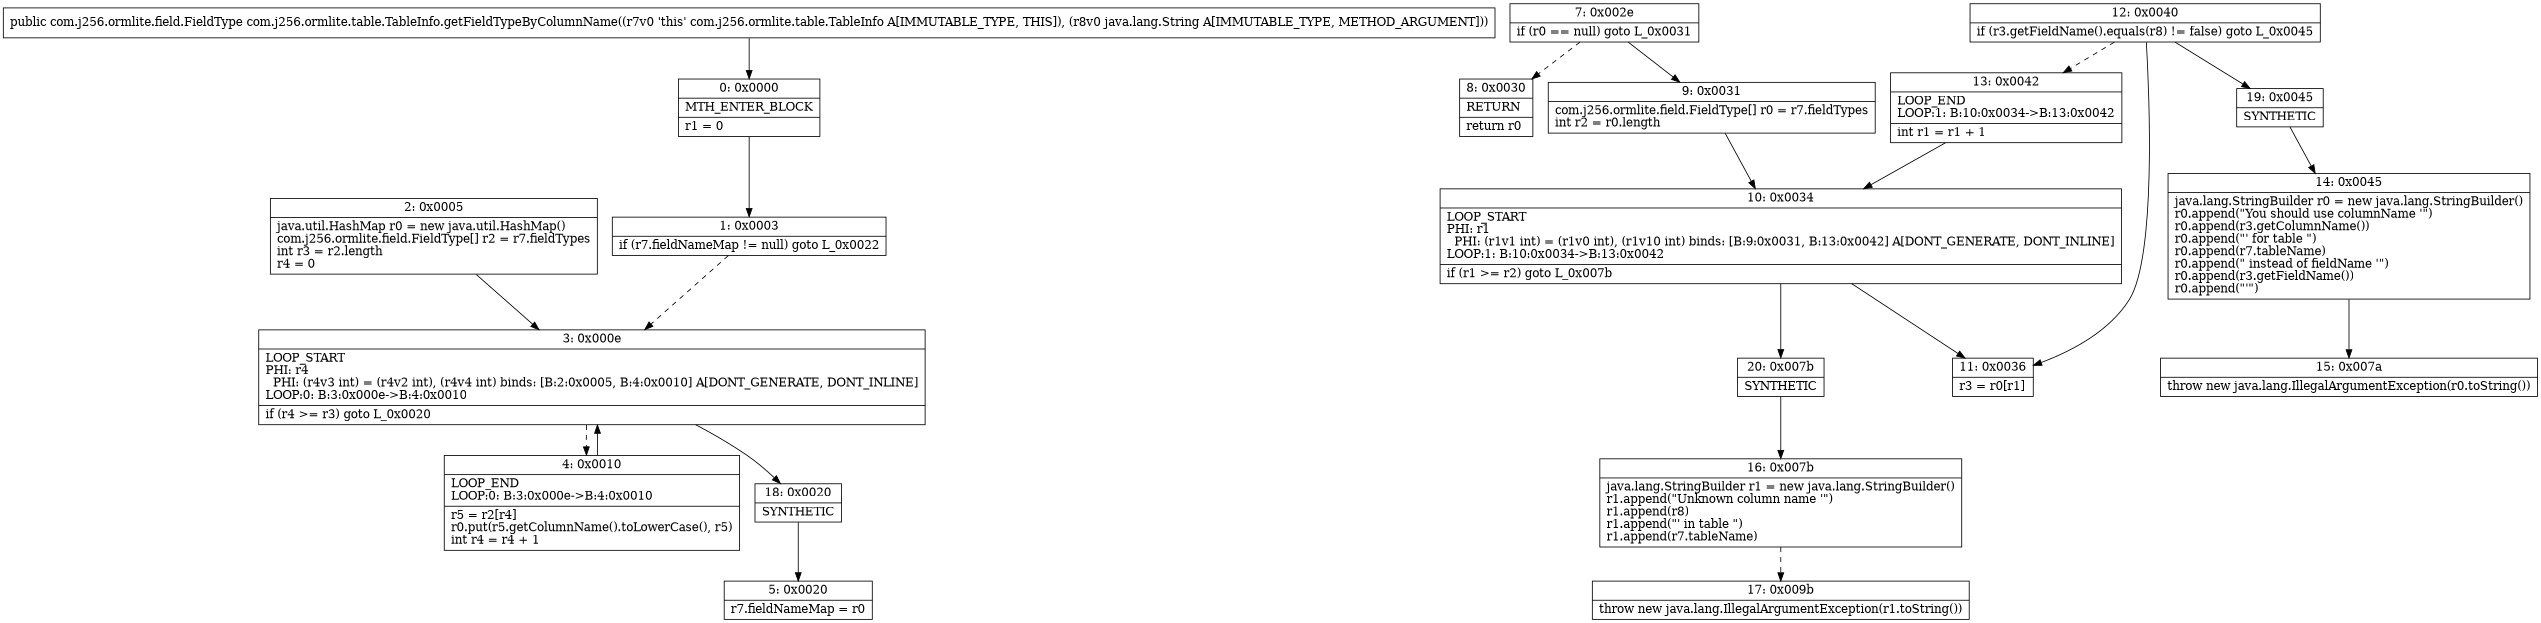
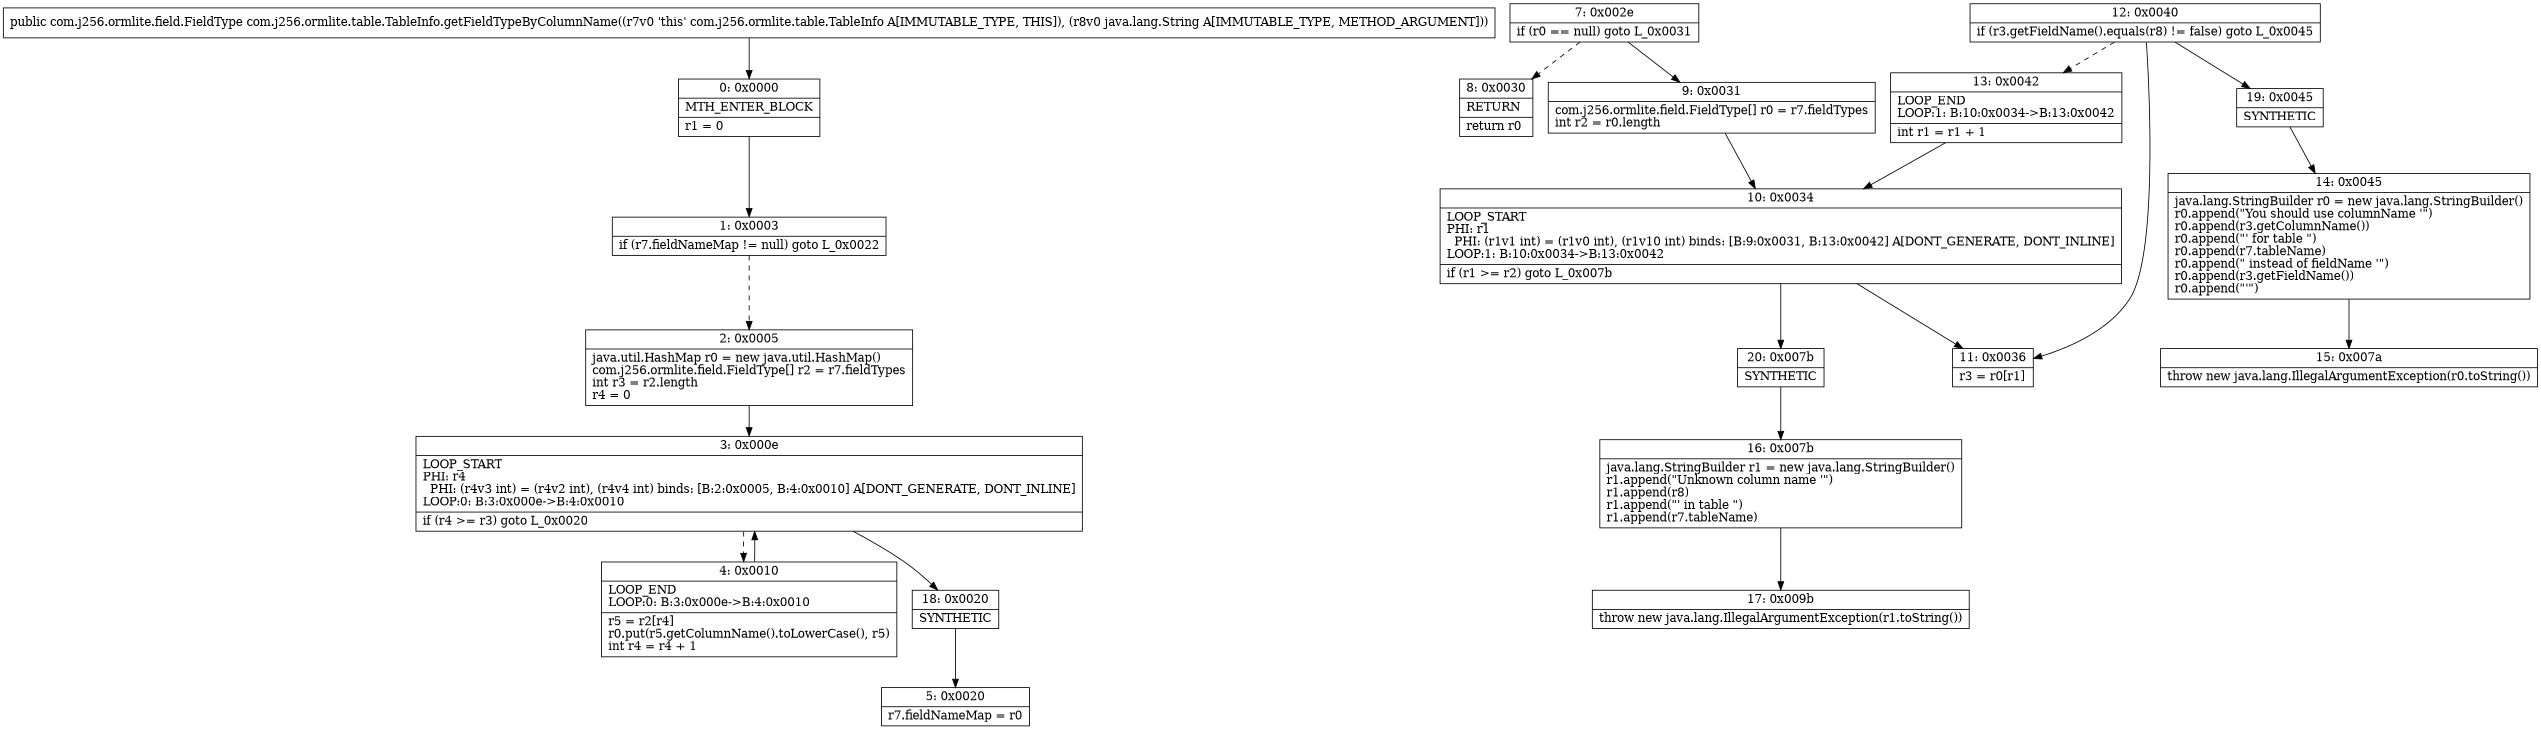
(690, 290) -> (749, 288)
(1781, 560) -> (1781, 555)
